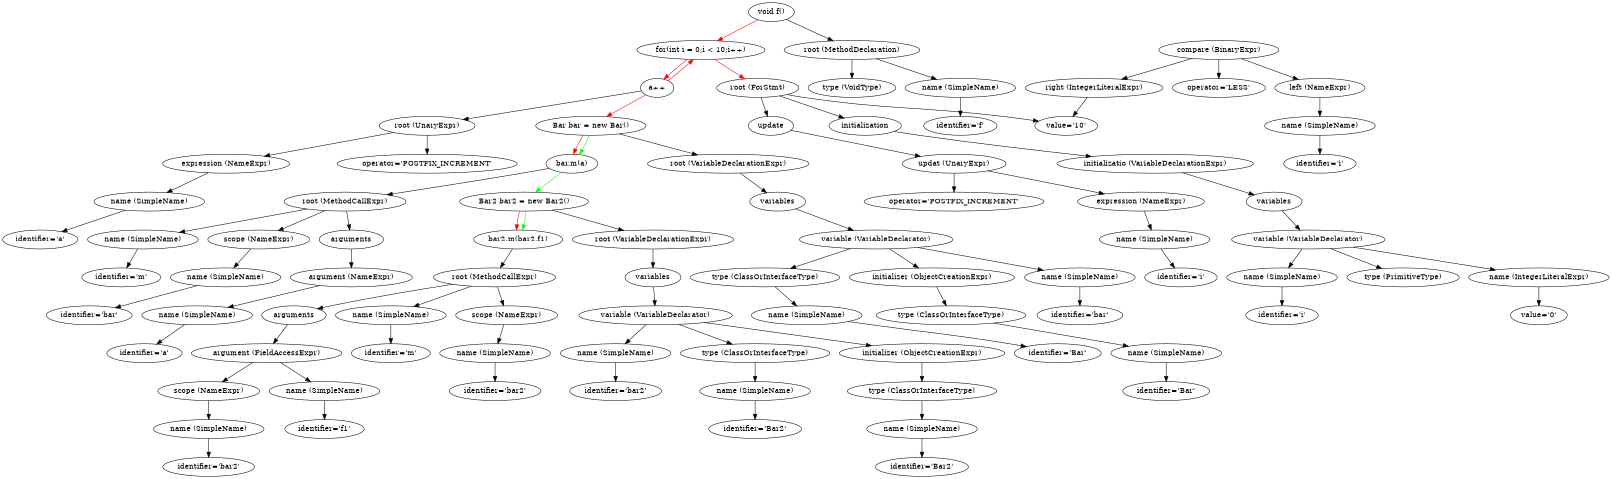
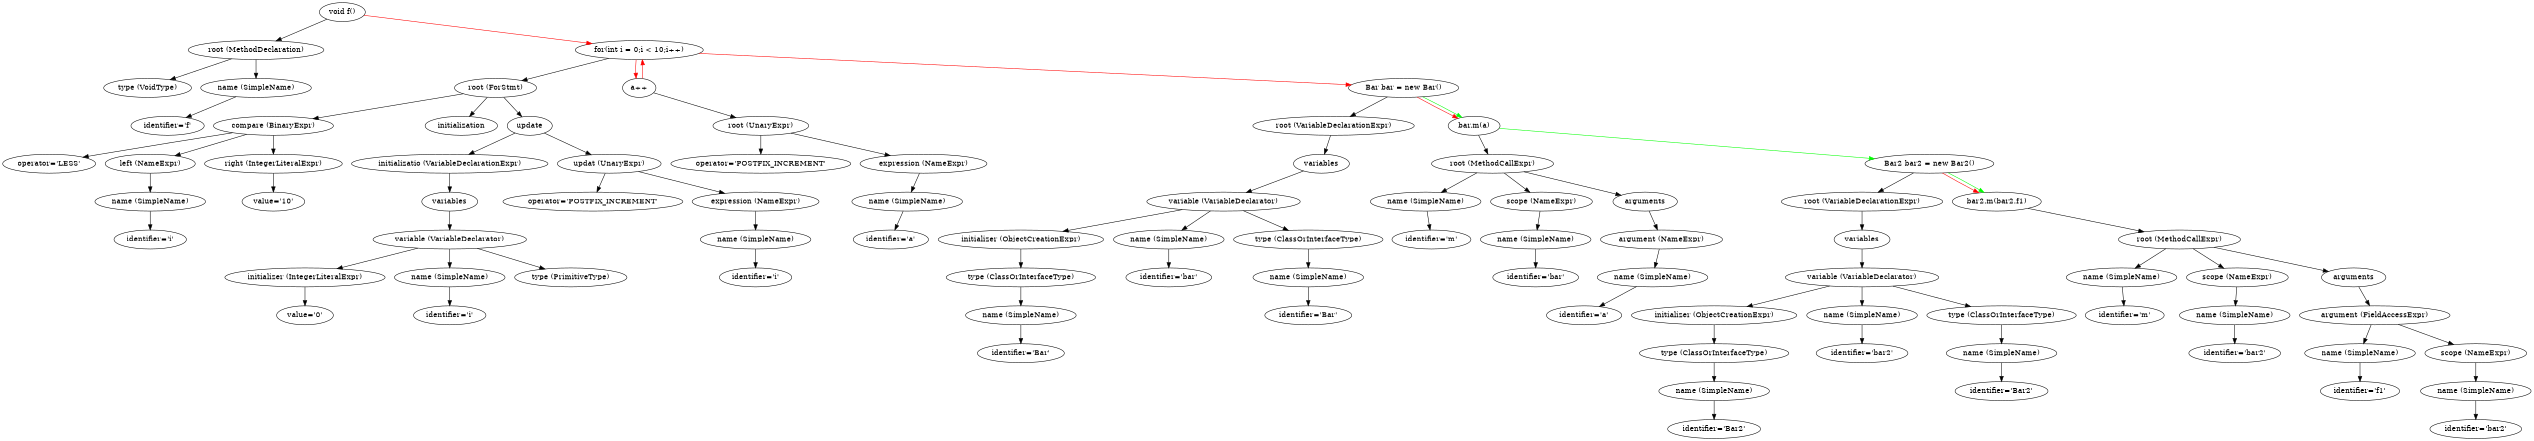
(727, 68) -> (568, 69)
(628, 104) -> (1022, 69)
(910, 108) -> (391, 106)
(990, 145) -> (494, 143)
(1539, 277) -> (305, 277)
